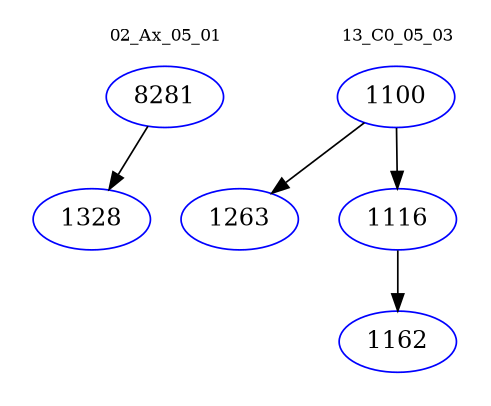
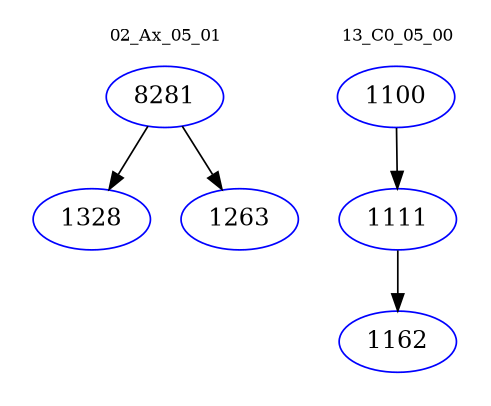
(398, 37) -> (398, 37)
(335, 145) -> (197, 150)
(398, 219) -> (398, 219)
